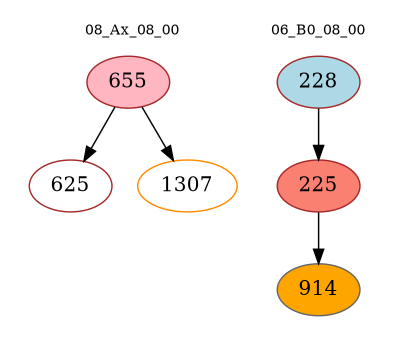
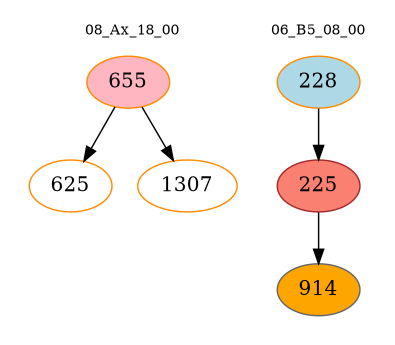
(133, 31) -> (133, 31)
(319, 31) -> (319, 31)
(128, 82) -> (128, 82)
(319, 82) -> (319, 82)
(71, 186) -> (71, 186)
